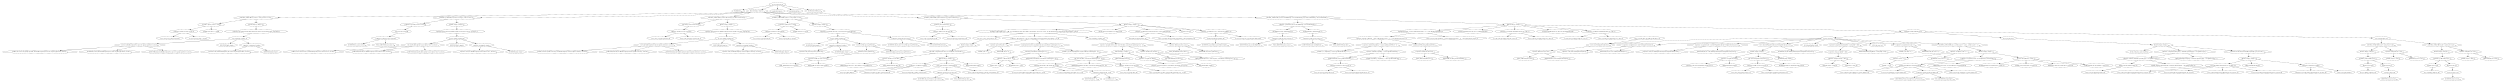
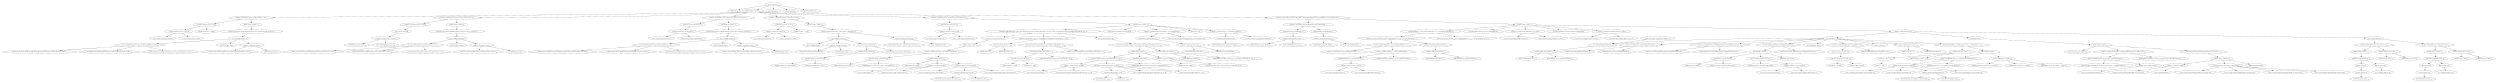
(2096, 65) -> none
